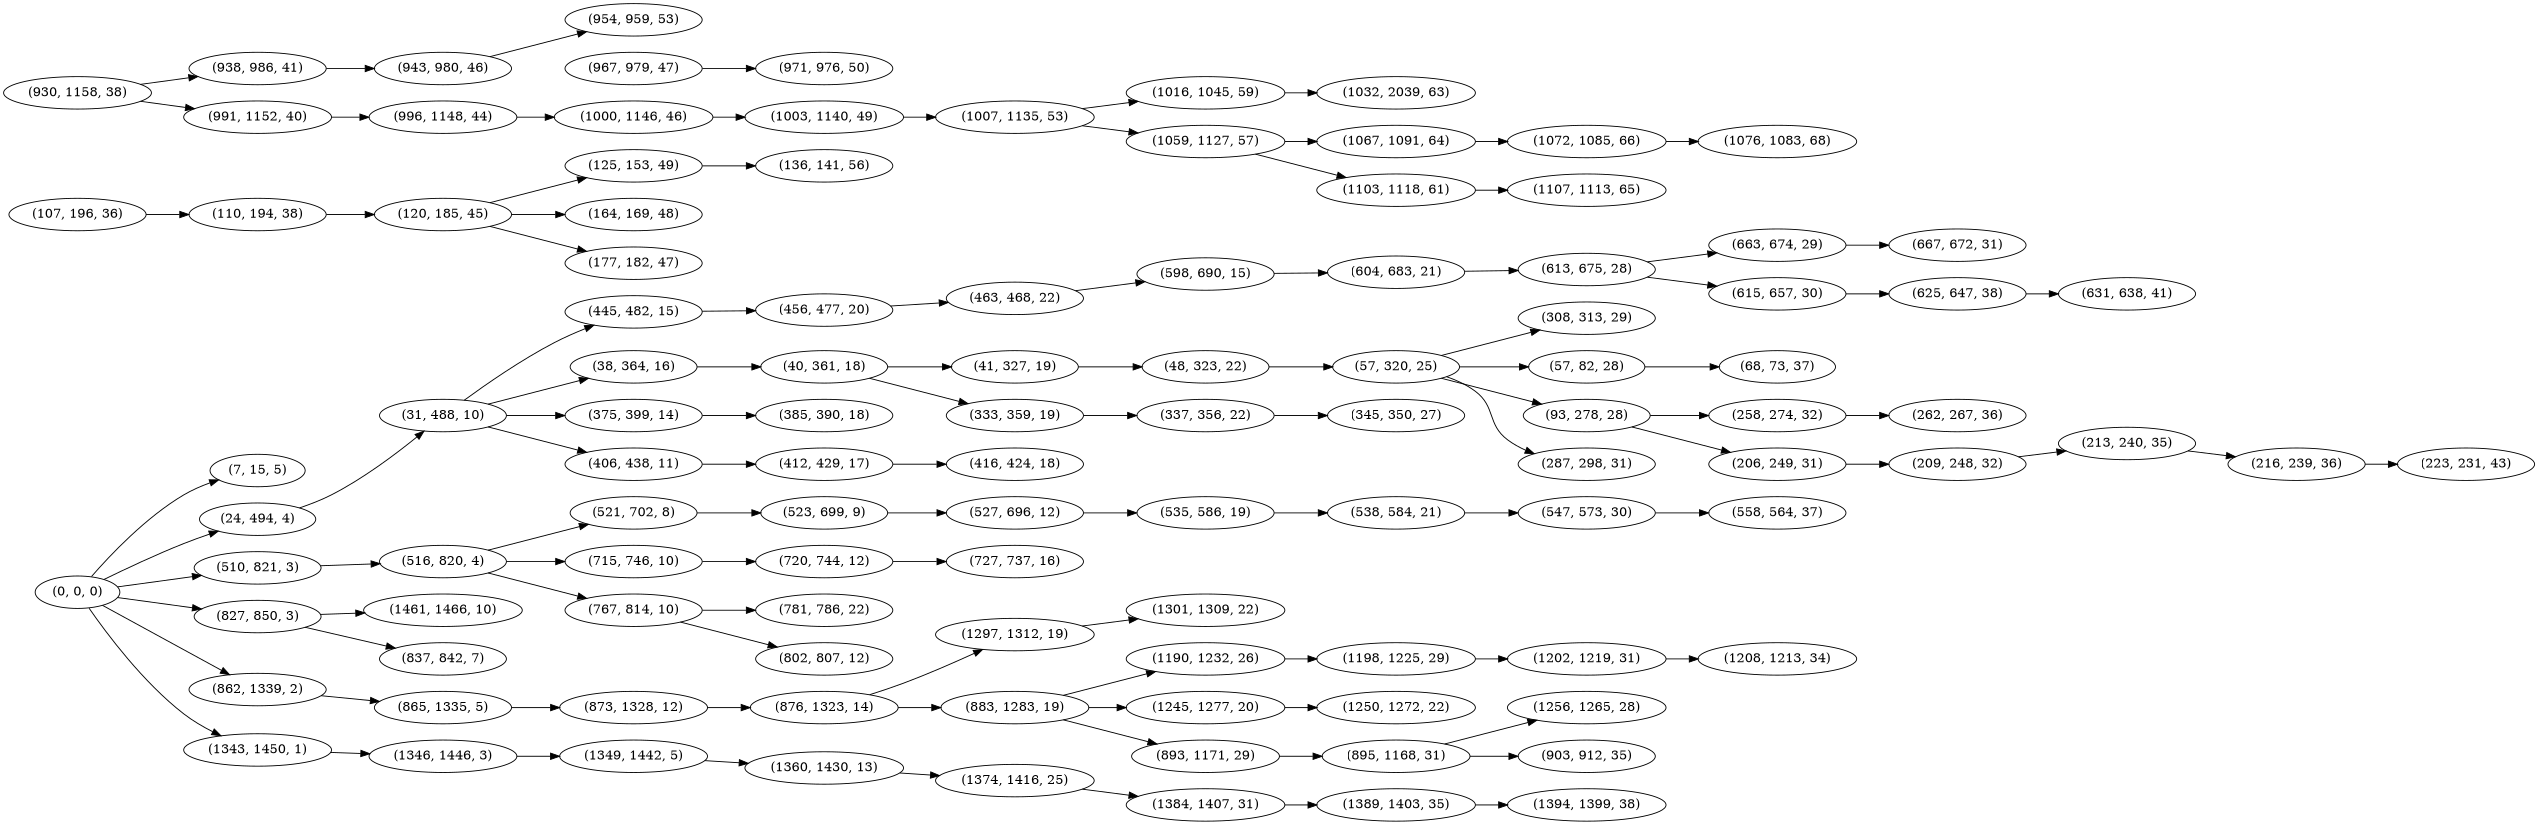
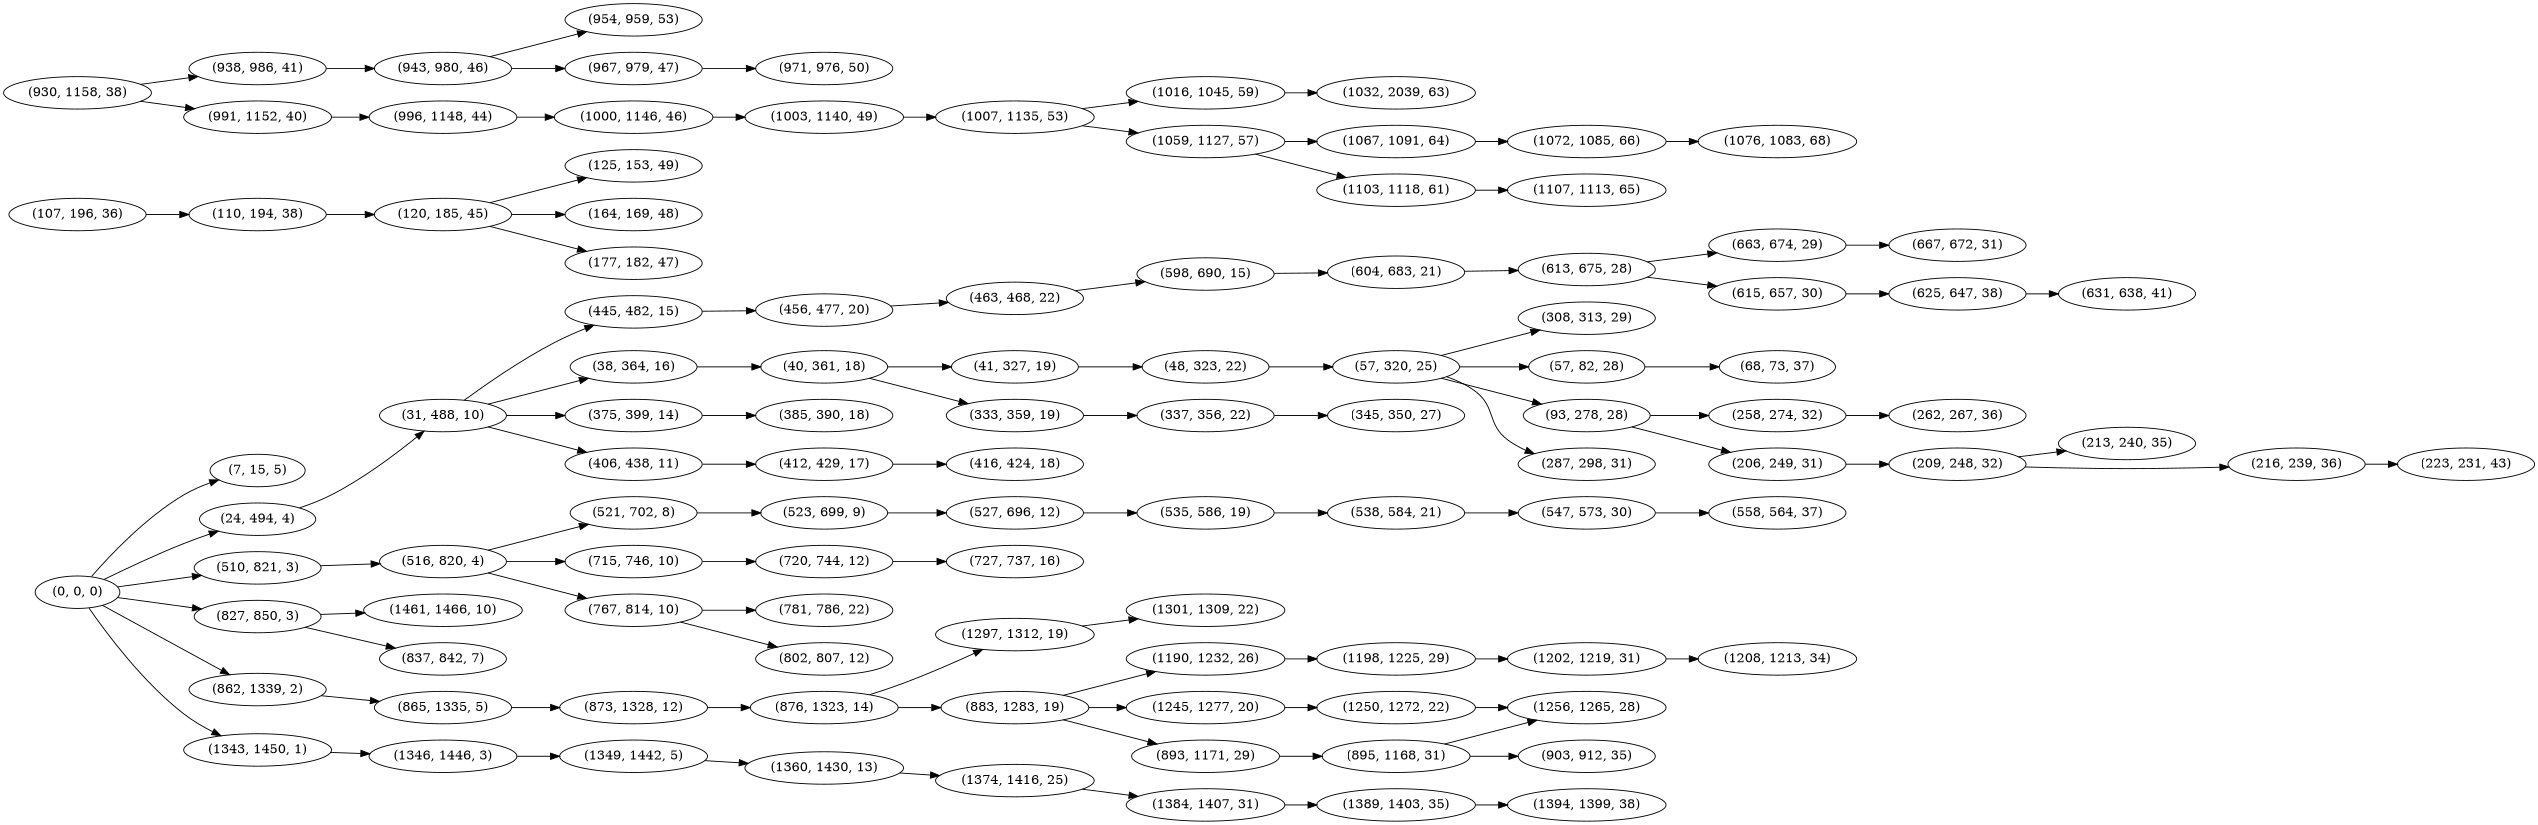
none -> (534, 69)
(824, 166) -> none
(2207, 453) -> (2122, 469)
none -> (1487, 708)
